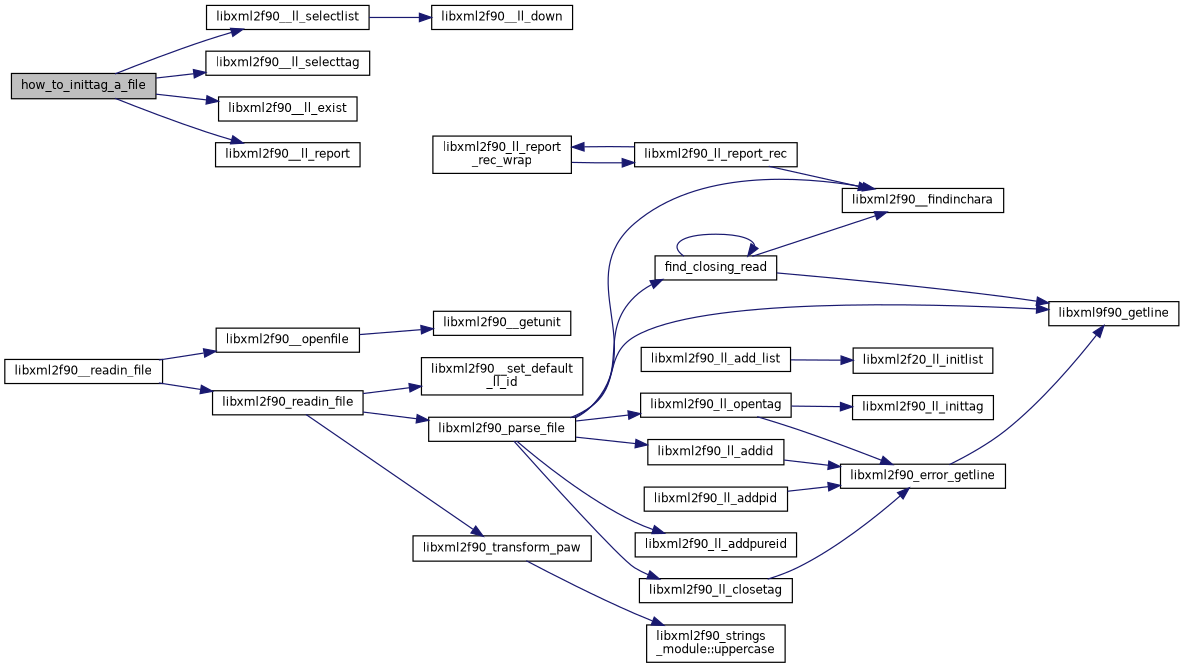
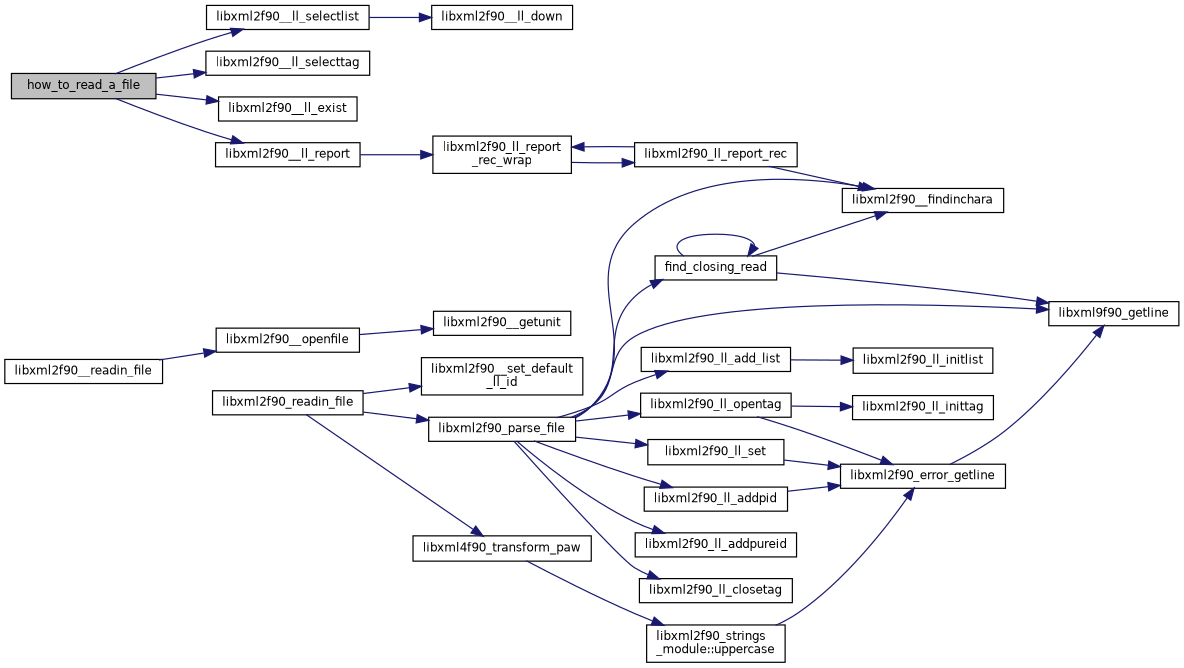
(84, 86) -> (84, 86)
none -> (390, 155)
(923, 361) -> (923, 361)
(180, 386) -> none
none -> (612, 395)
(716, 452) -> (716, 452)
none -> (597, 464)
(838, 544) -> (848, 569)
(502, 548) -> (502, 548)
